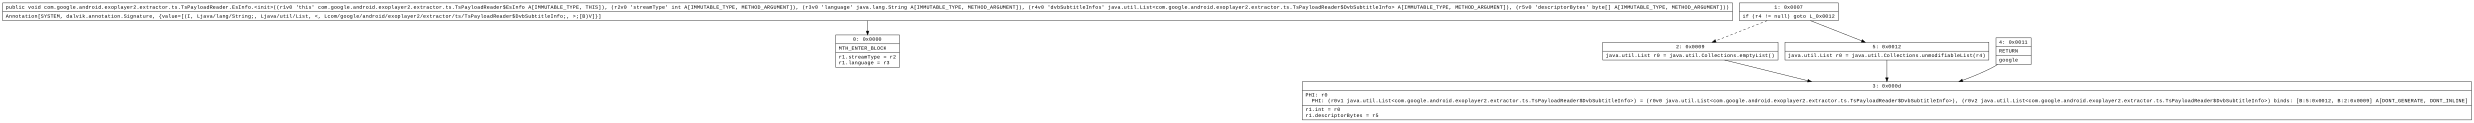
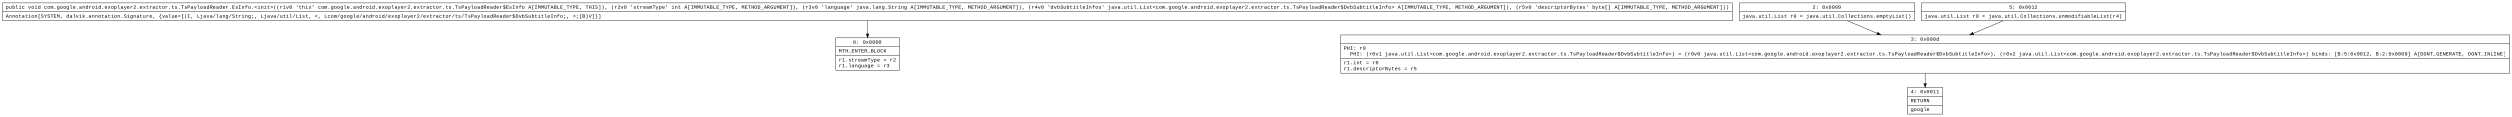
(1789, 12) -> none
(1980, 73) -> (1925, 78)
